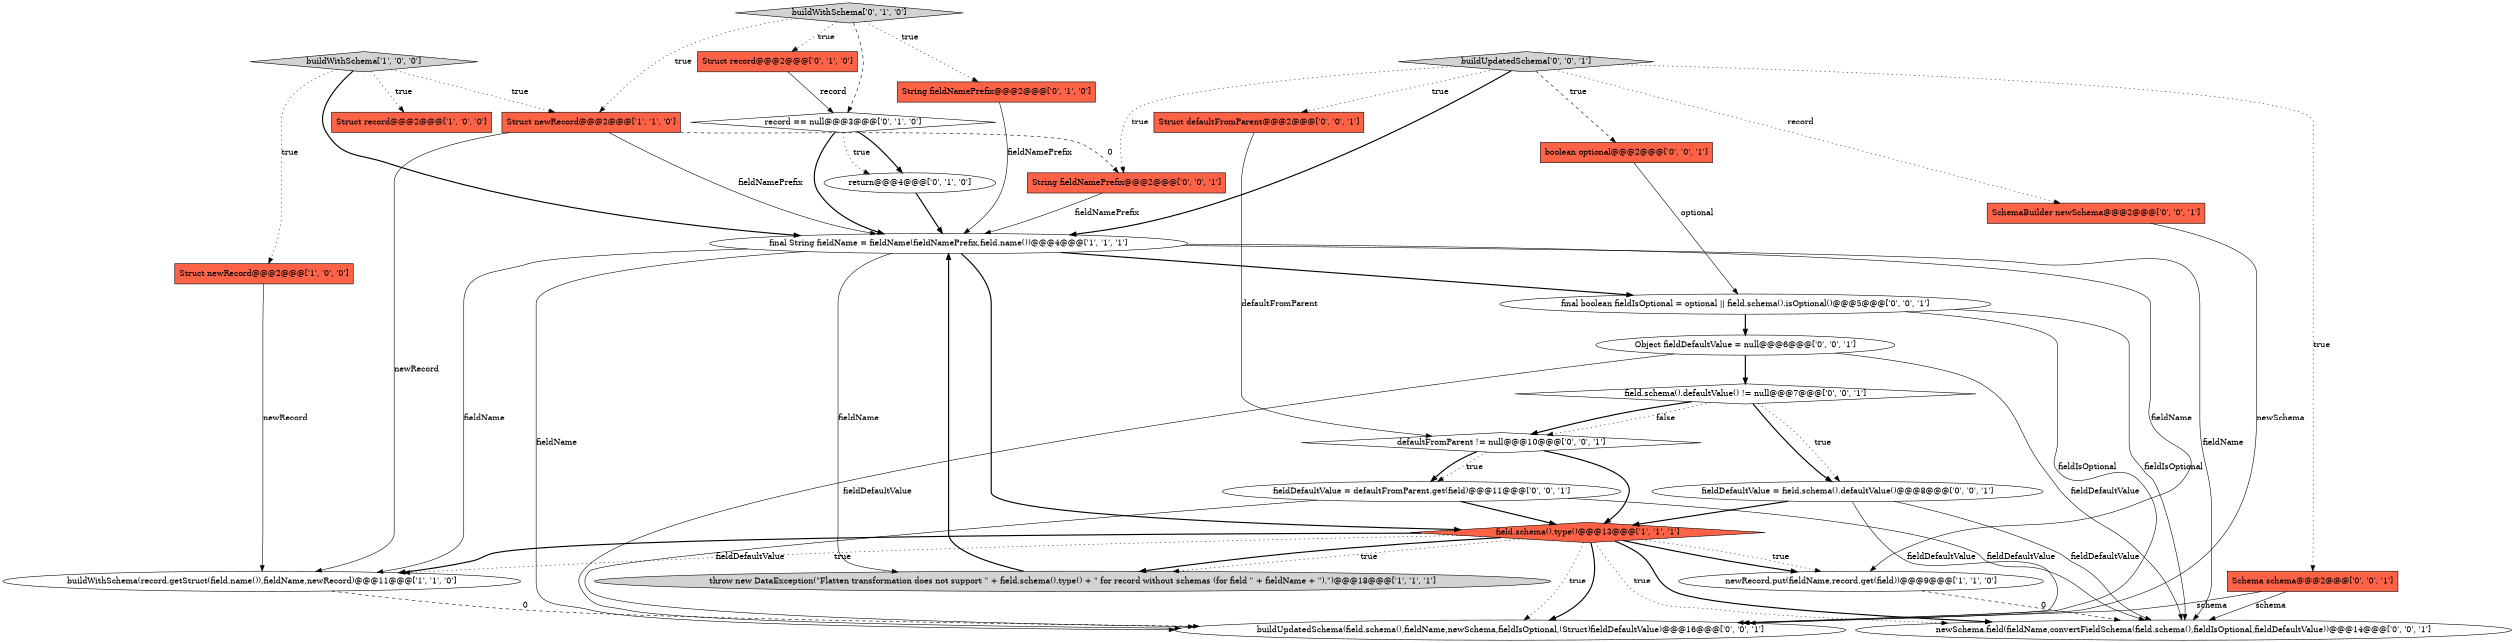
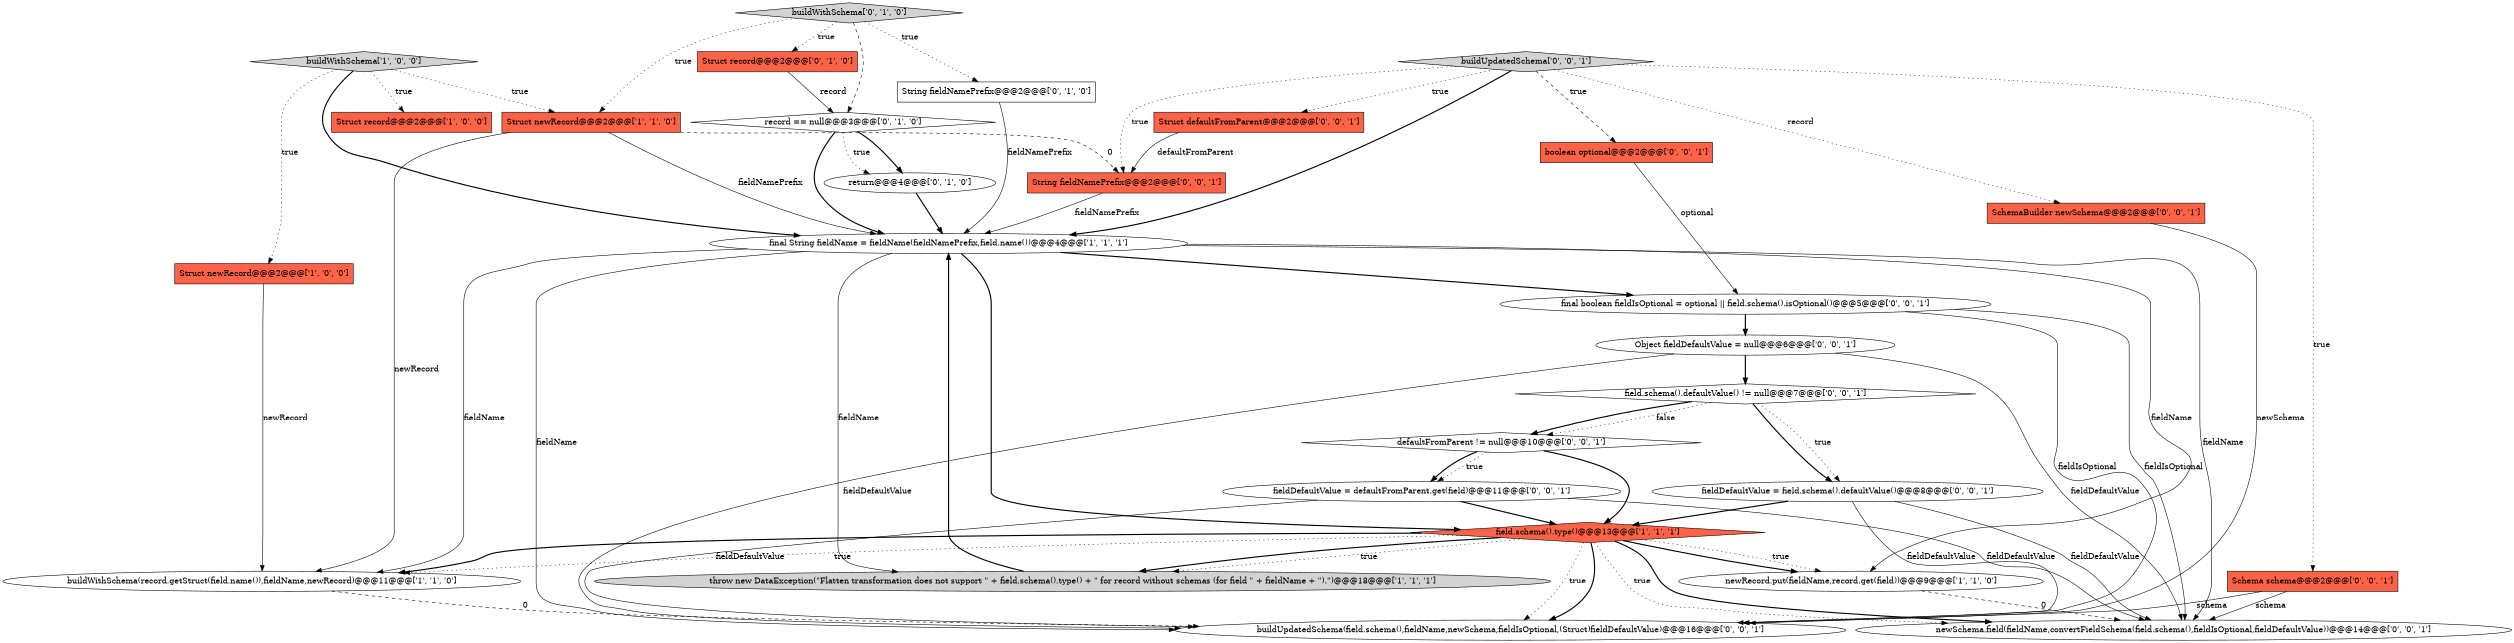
(996, 92) -> (996, 92)
(1241, 359) -> (1153, 146)
